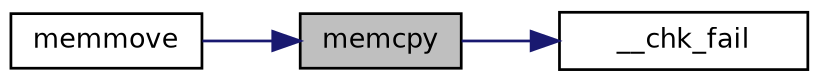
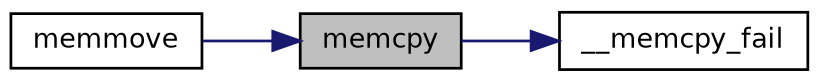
(684, 41) -> (684, 41)
